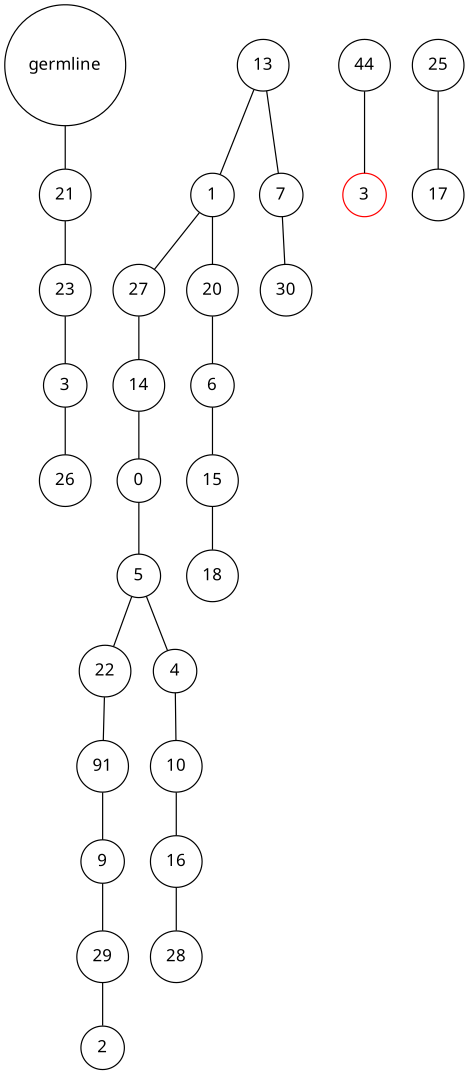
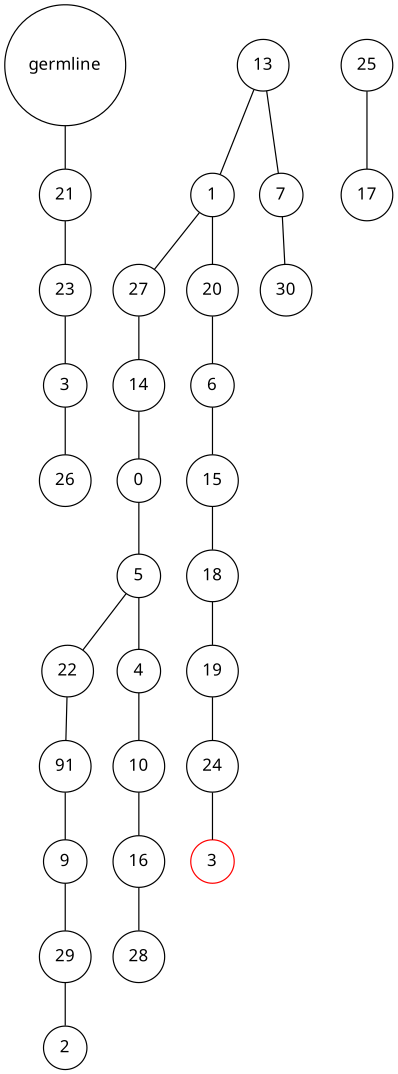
(365, 65) -> (212, 766)
none -> (212, 671)
